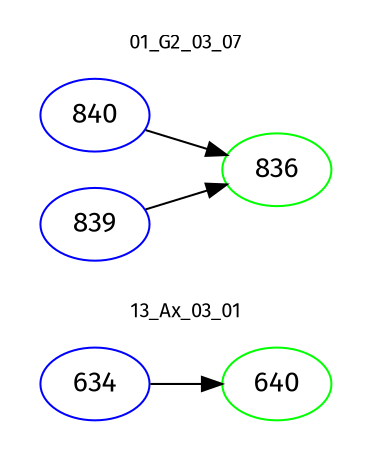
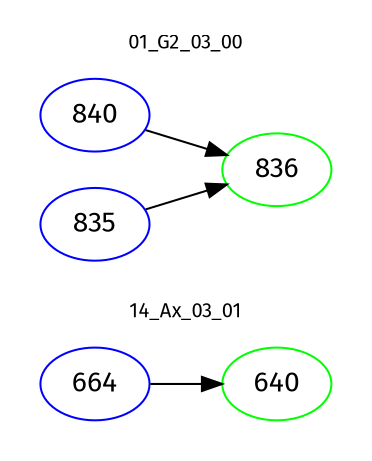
(186, 43) -> (186, 43)
(95, 224) -> (95, 224)
(186, 312) -> (186, 312)
(95, 384) -> (95, 384)
